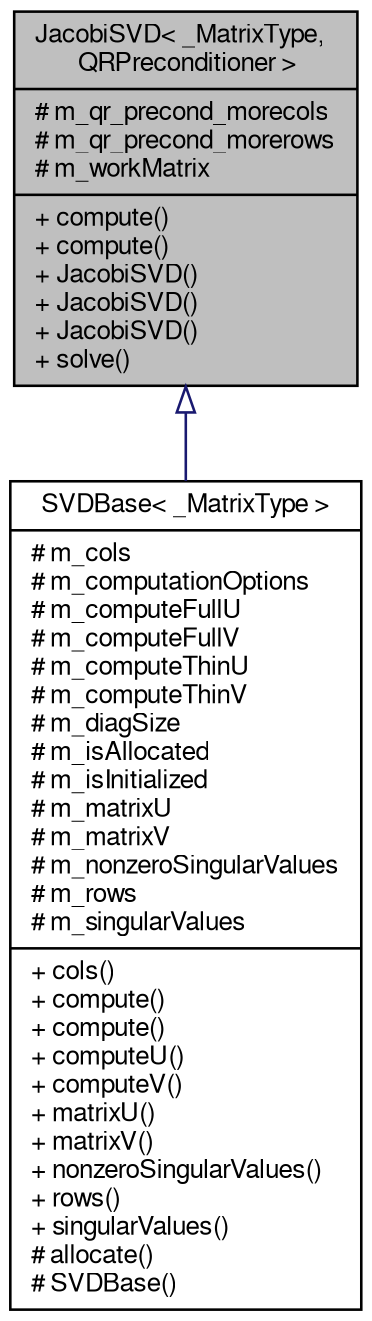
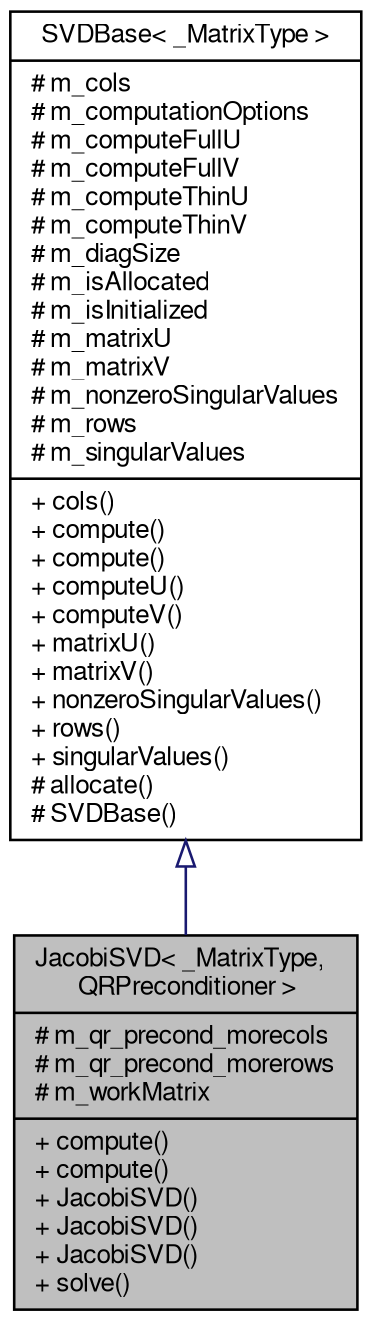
(186, 447) -> (186, 901)
